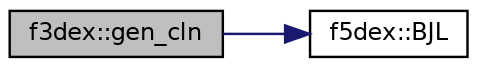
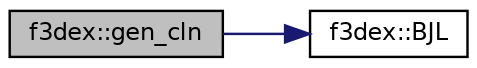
(389, 34) -> (389, 34)
